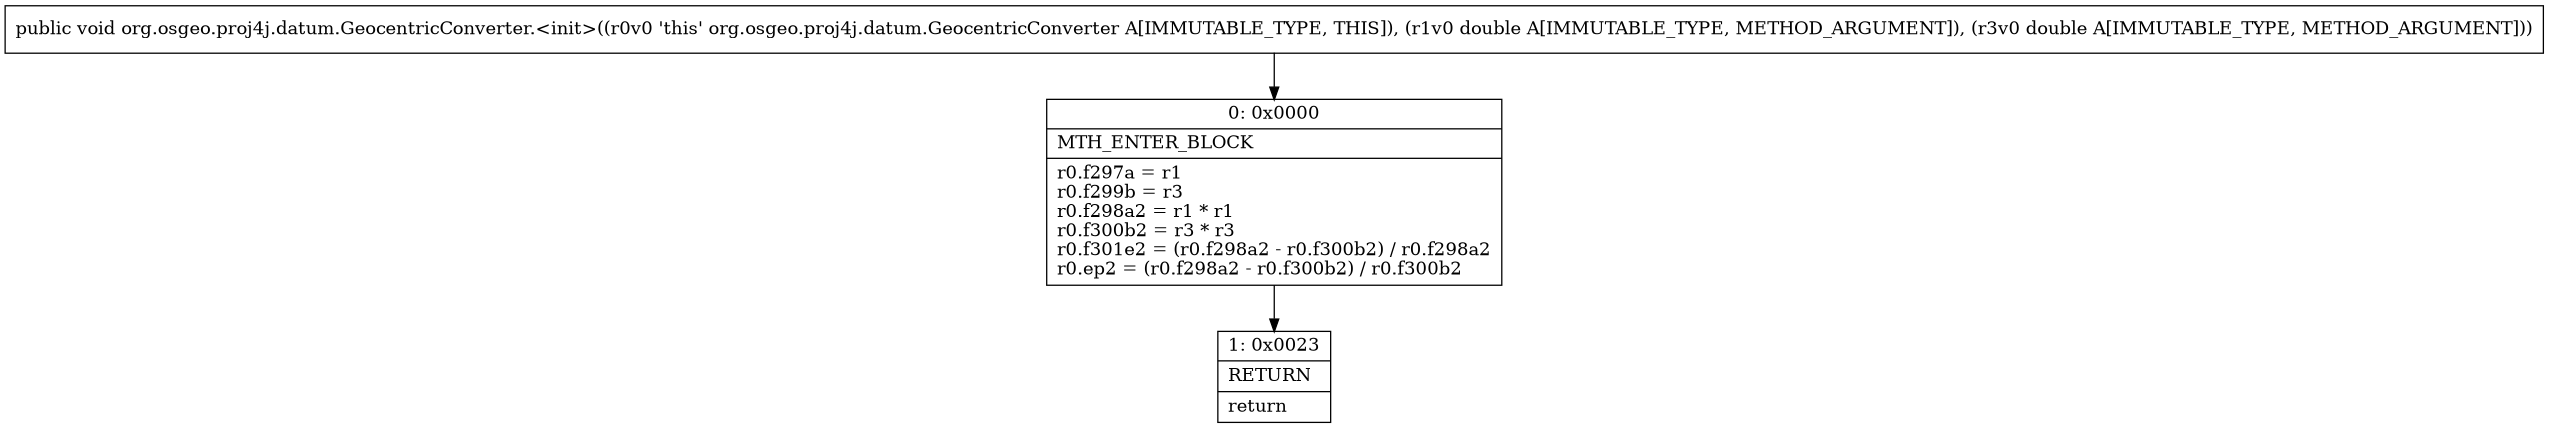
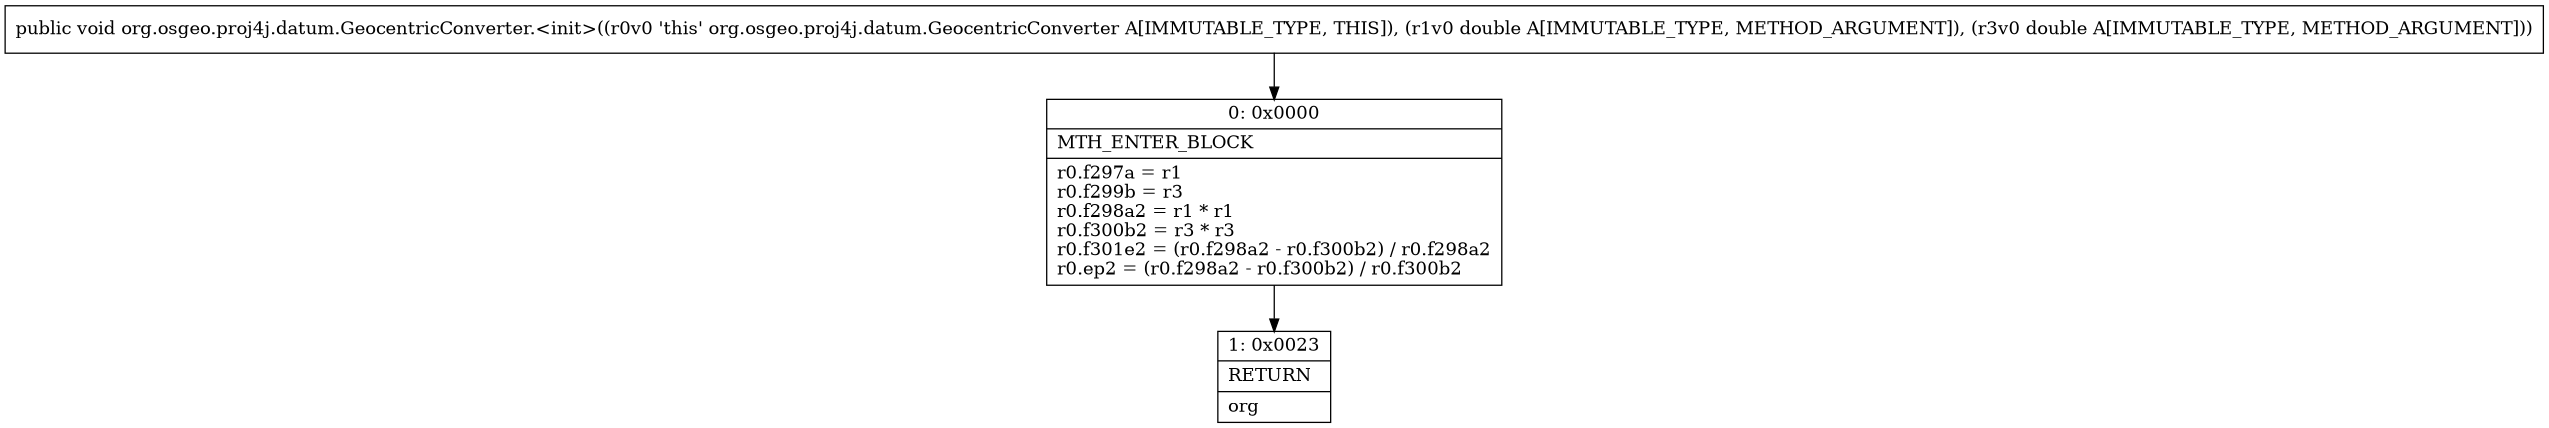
(1258, 406) -> (1244, 406)
